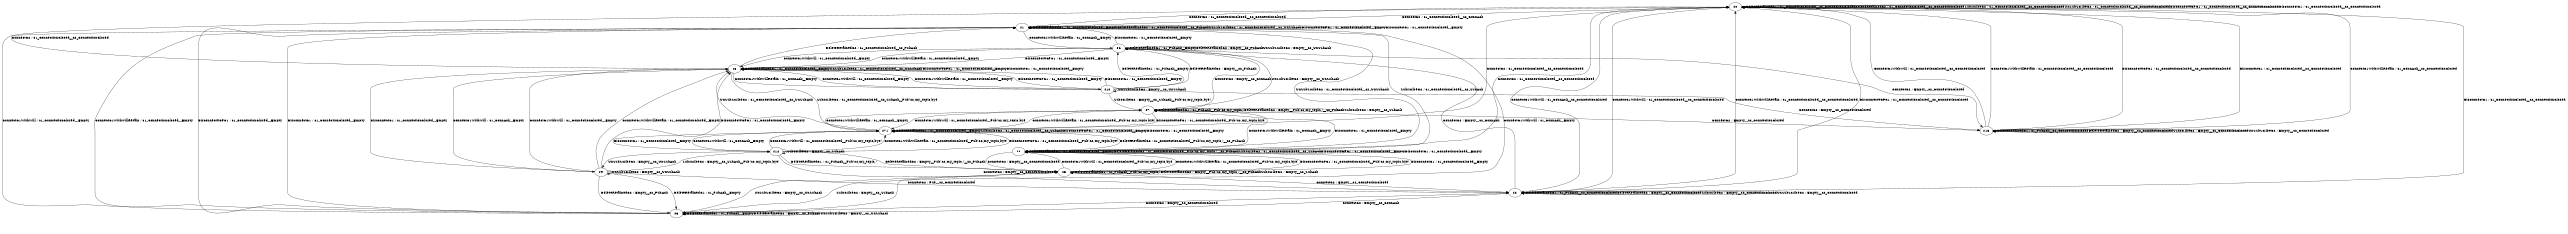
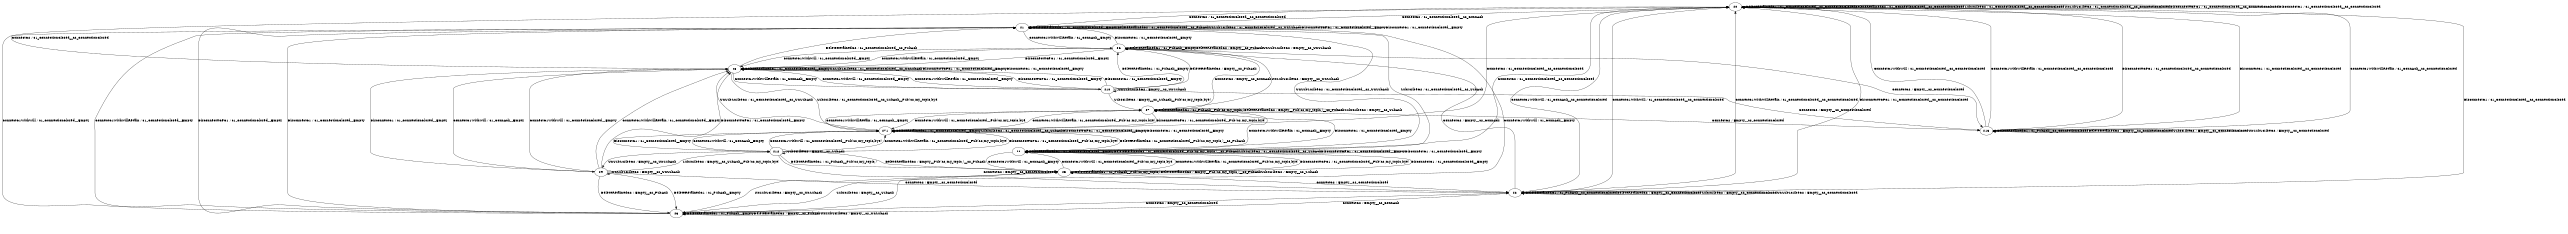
(1024, 162) -> (1024, 162)
(941, 183) -> (941, 183)
